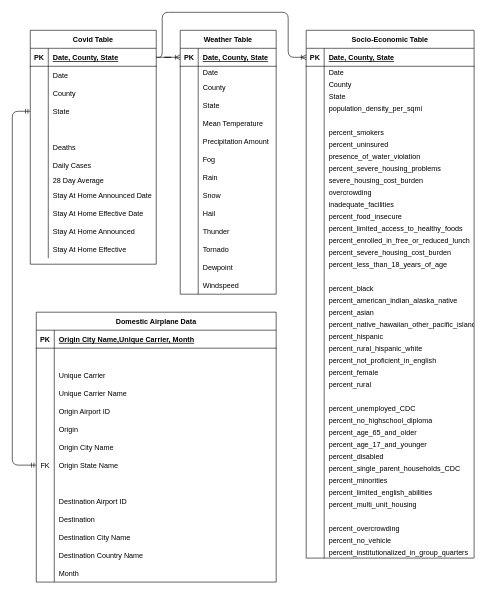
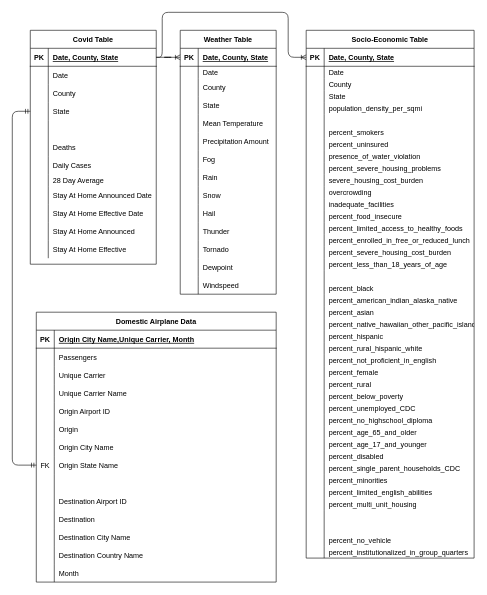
none -> (165, 357)
none -> (399, 396)
(399, 528) -> none
